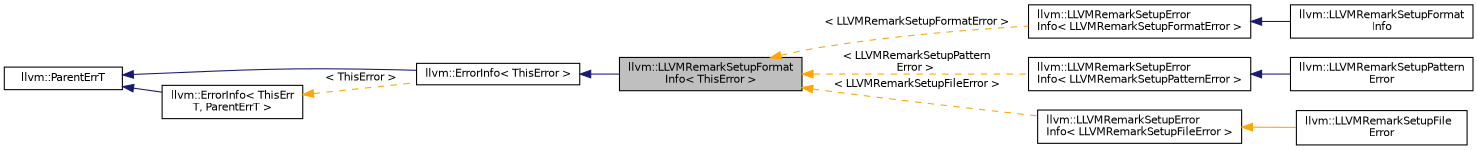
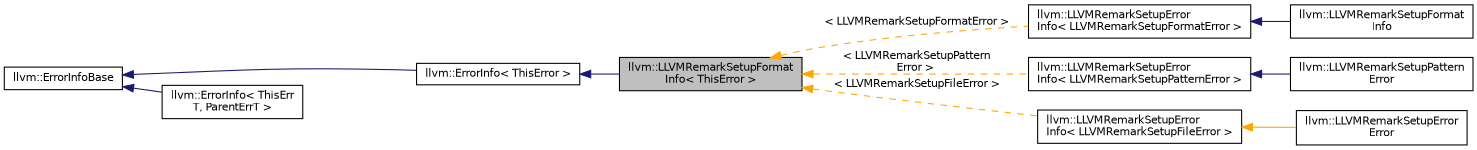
(63, 78) -> (63, 78)
(365, 88) -> none
(1382, 128) -> (1382, 128)
